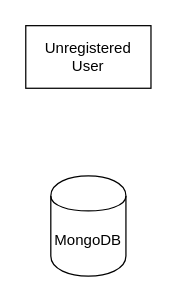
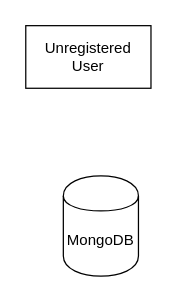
(88, 226) -> (101, 226)
